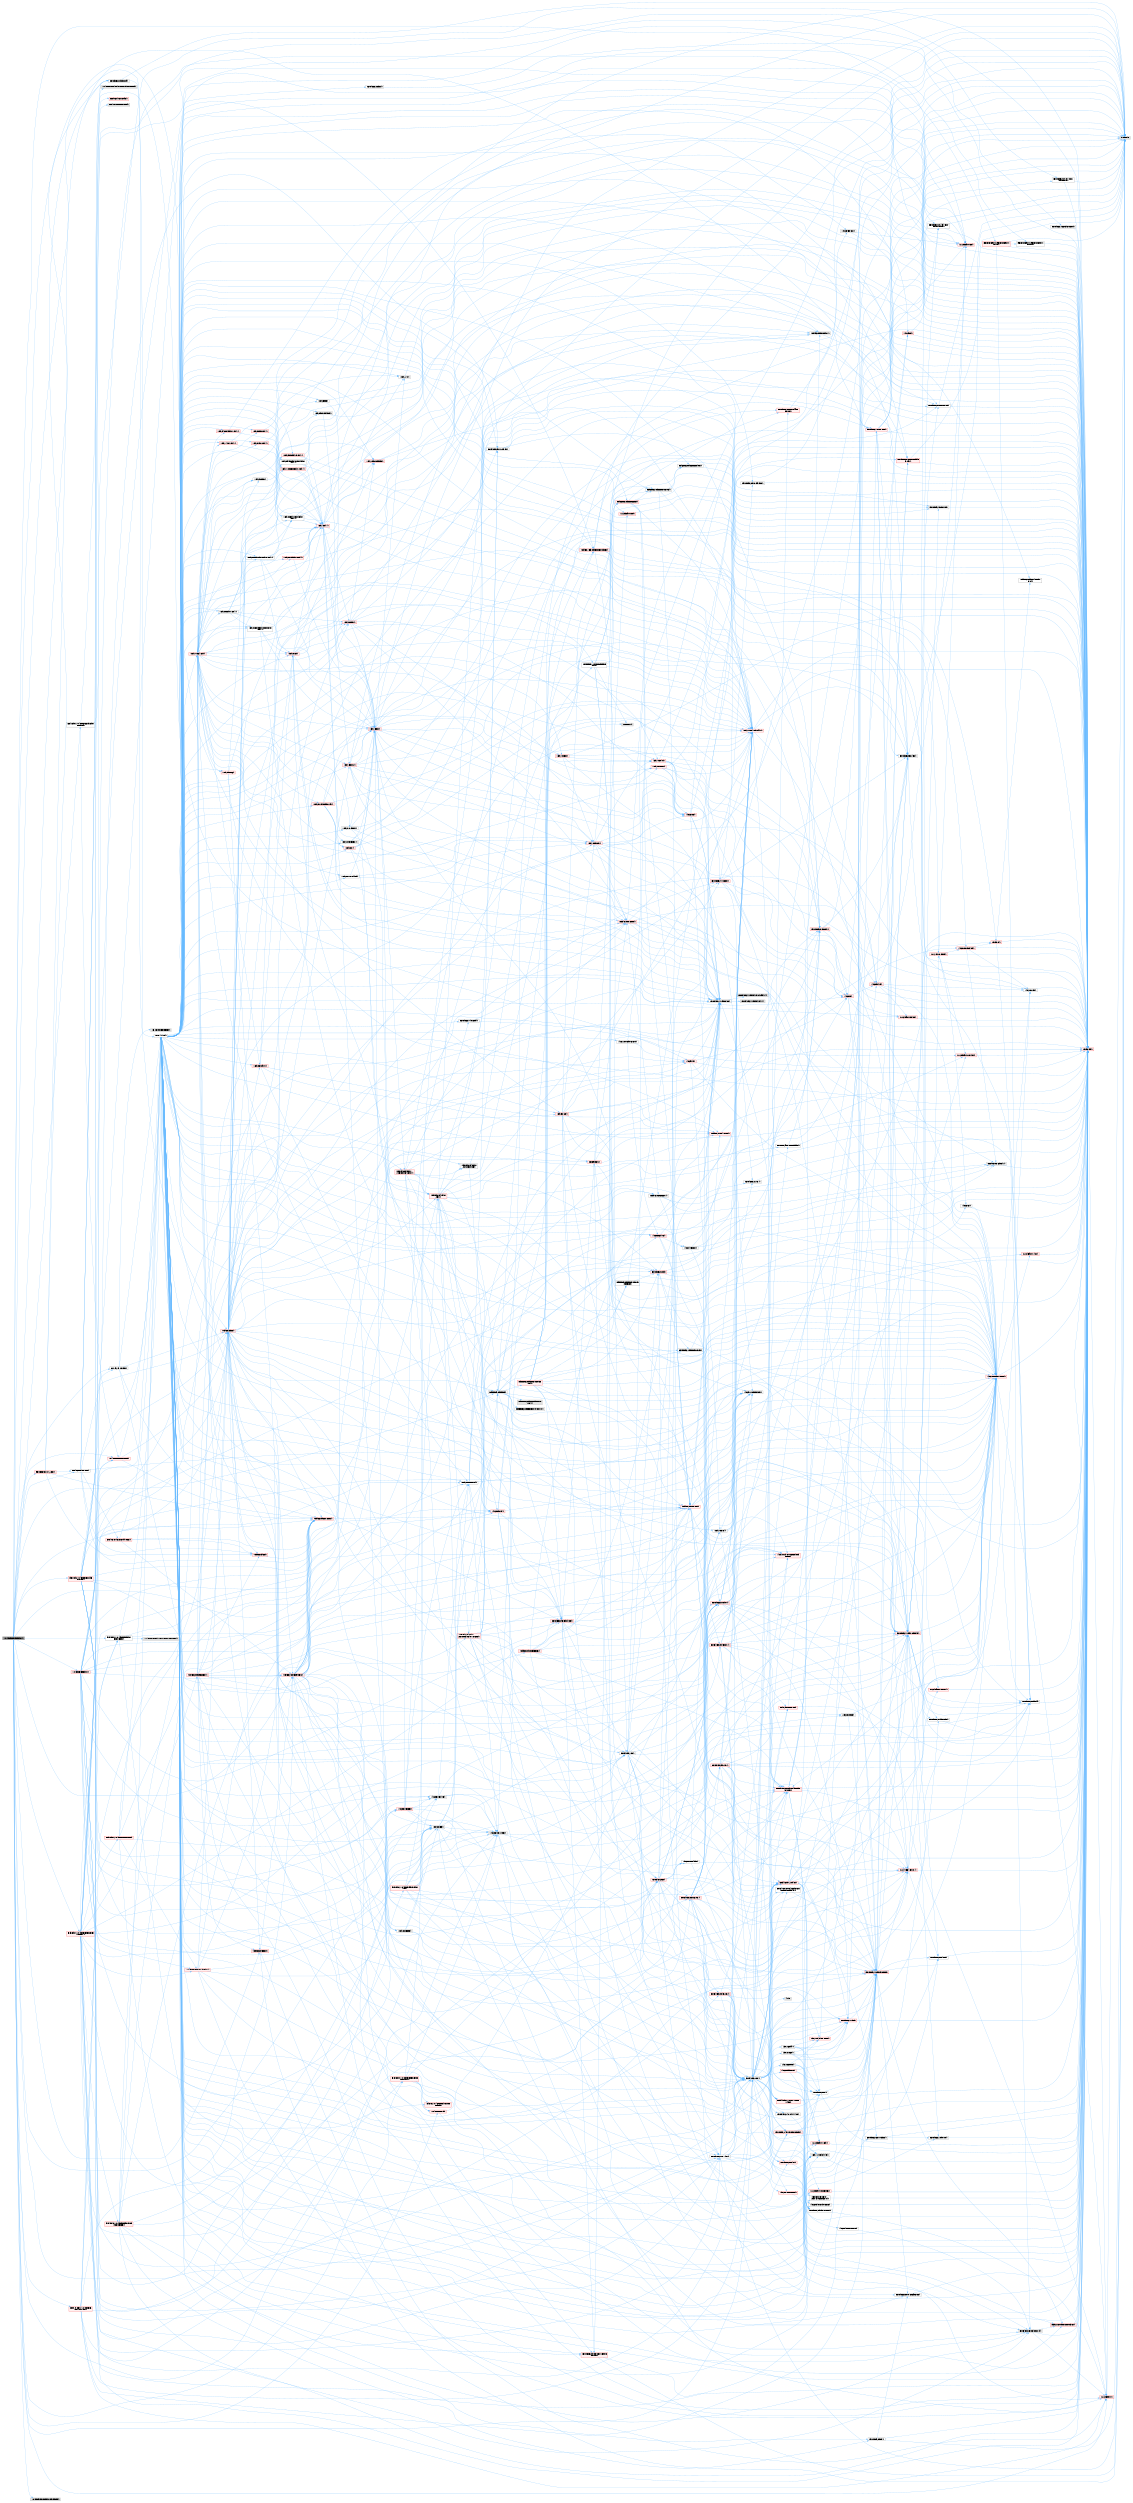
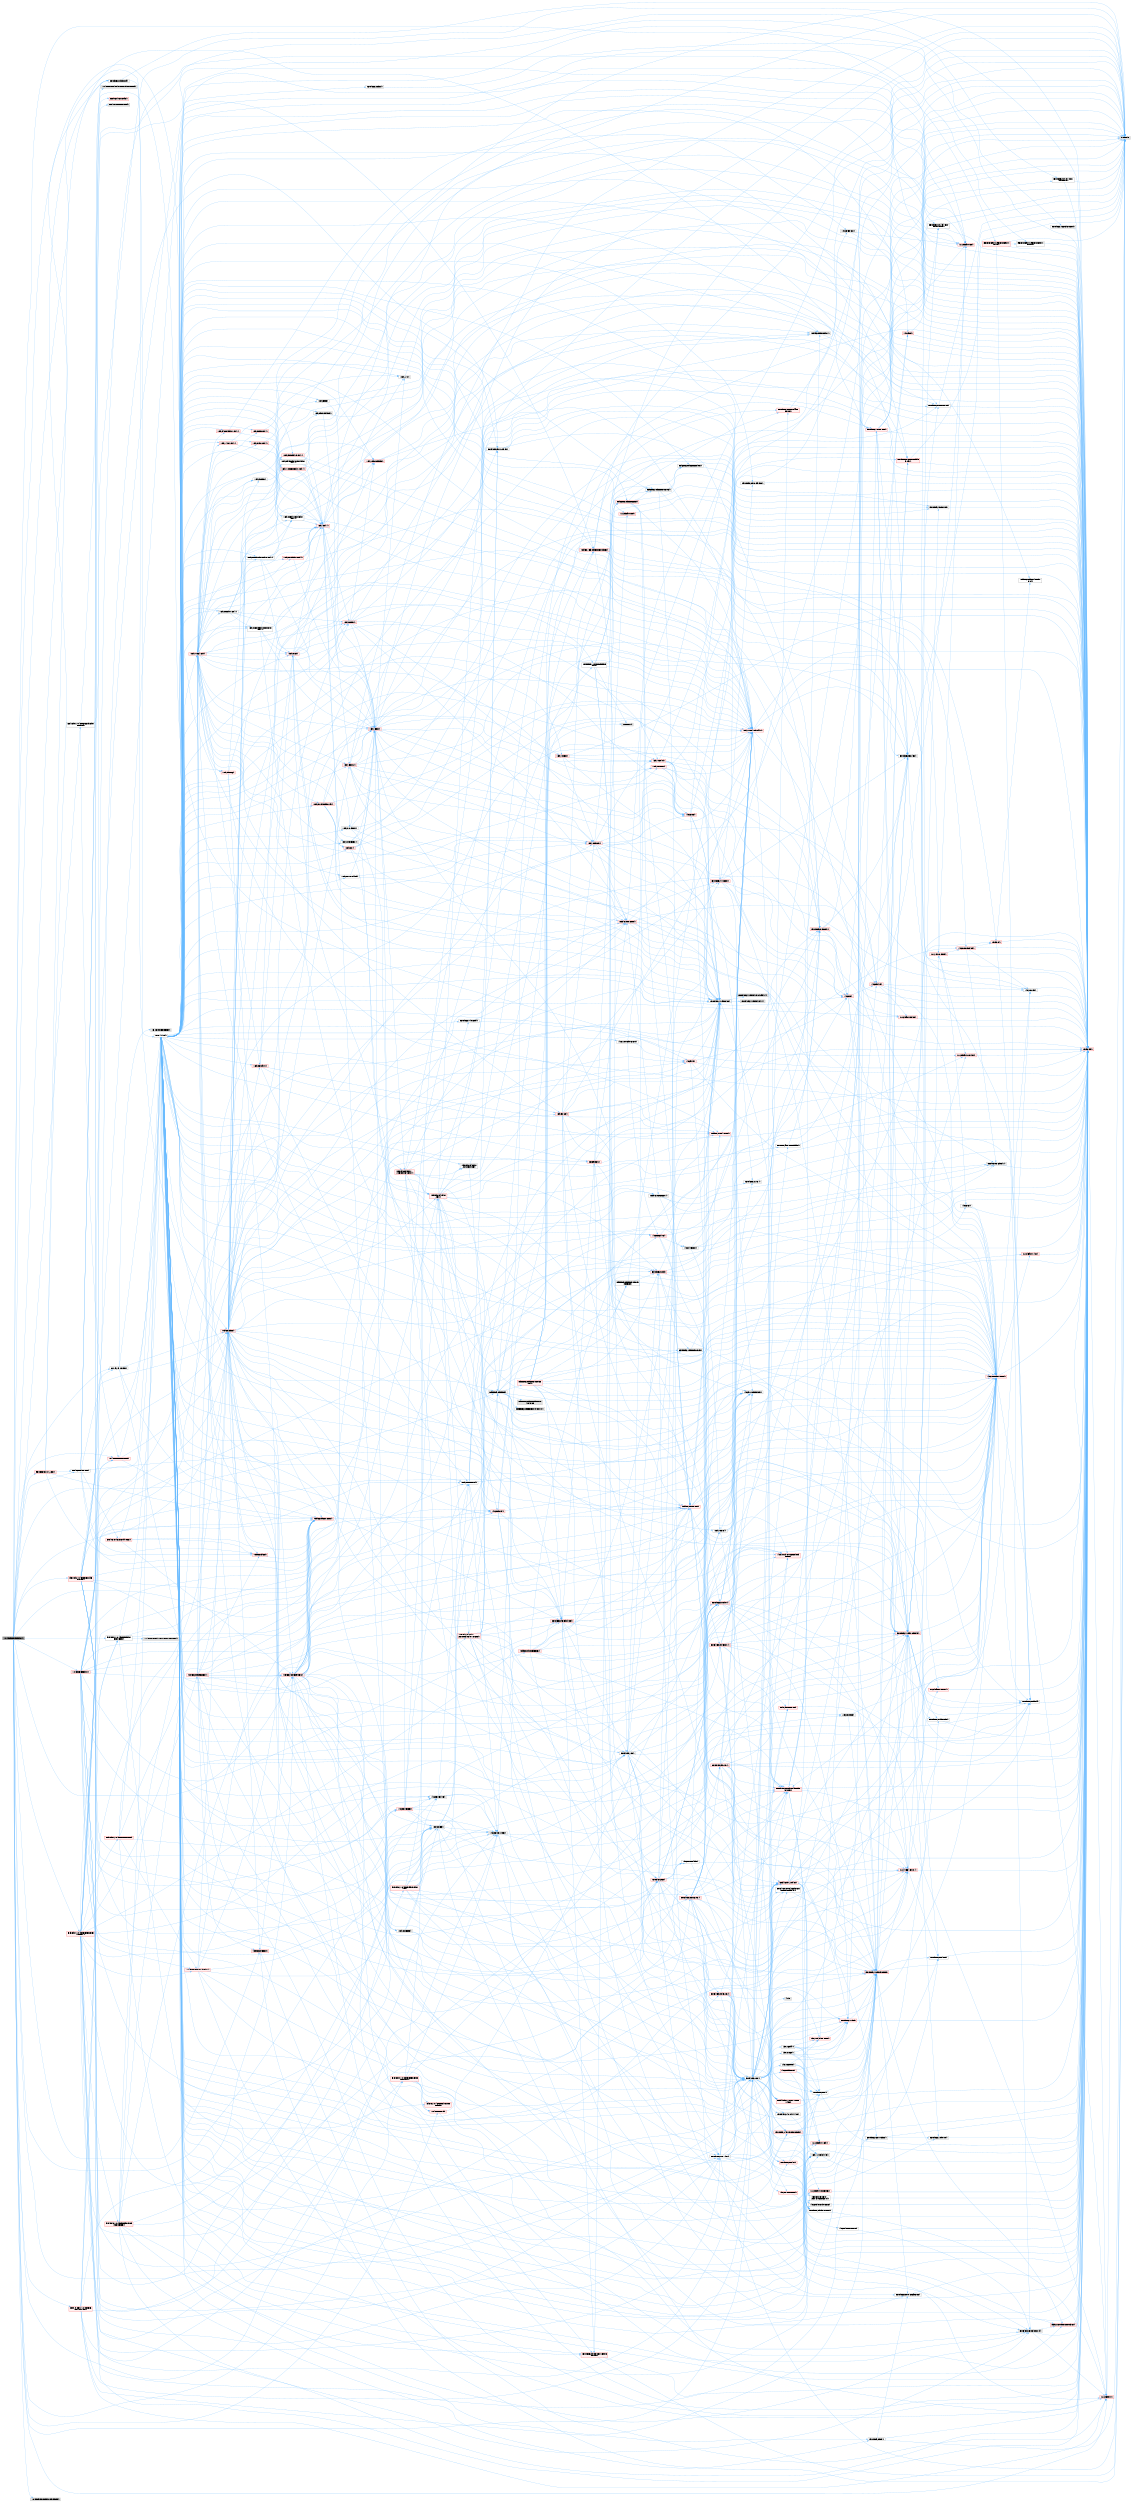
(530, 1402) -> (530, 1402)
